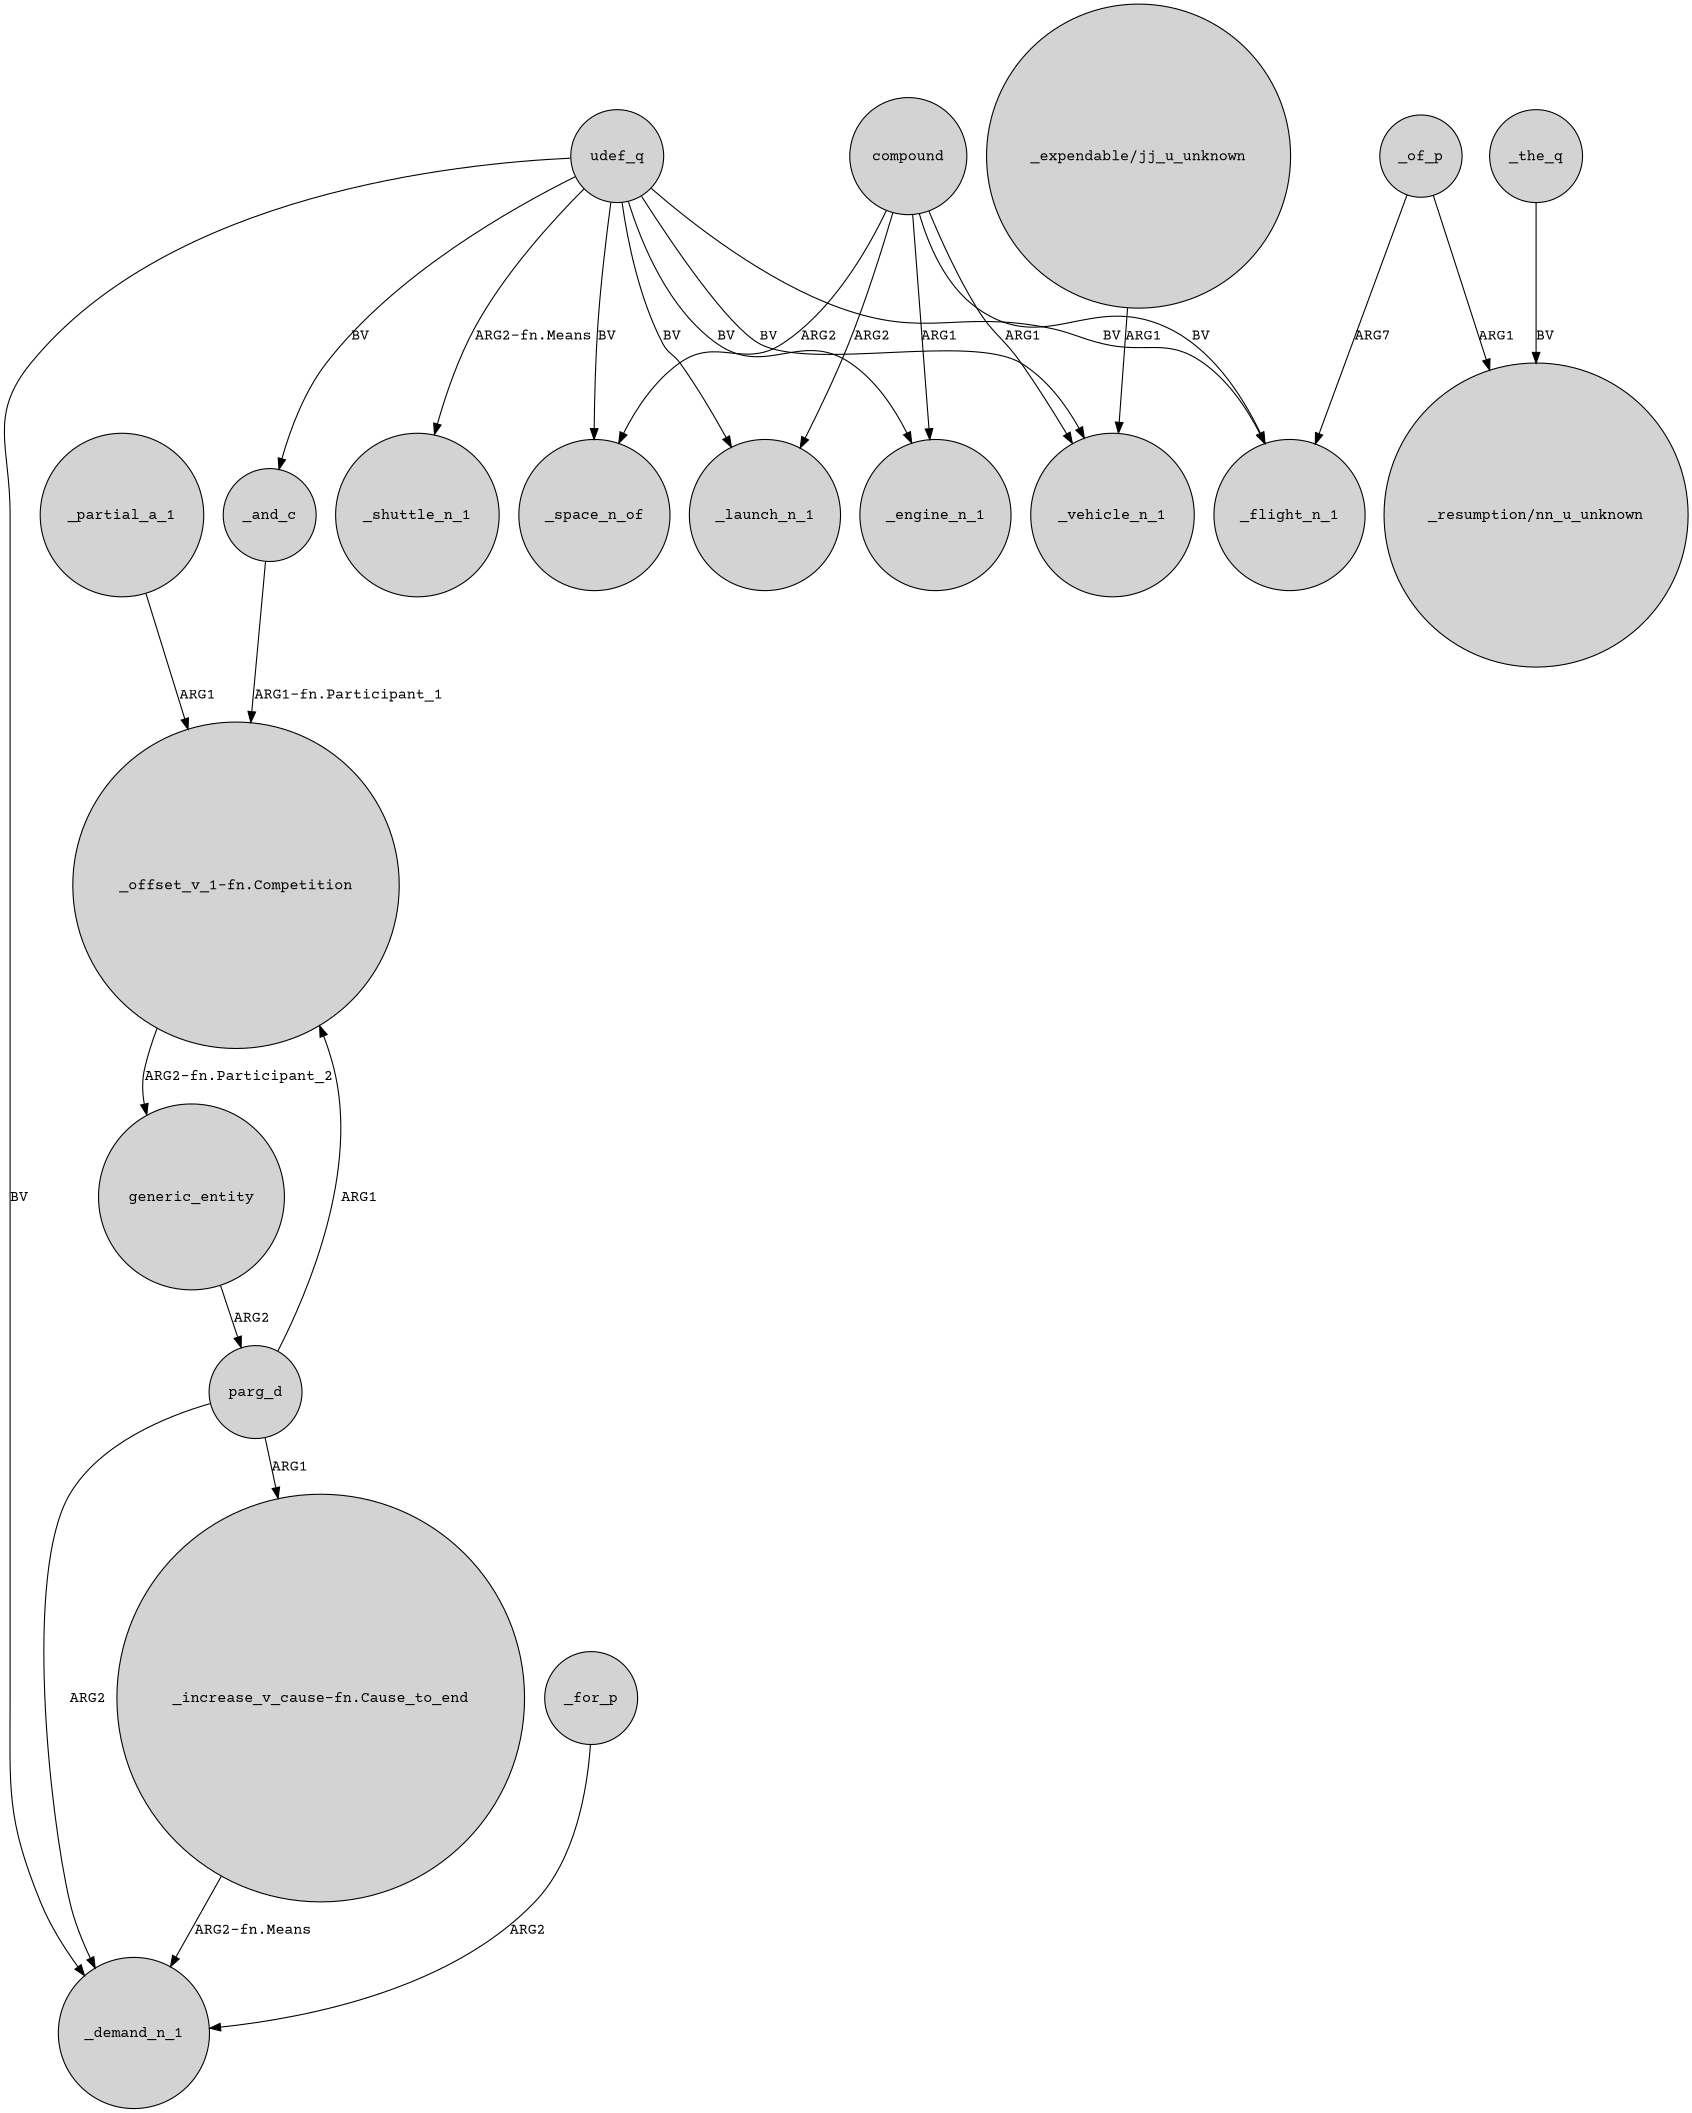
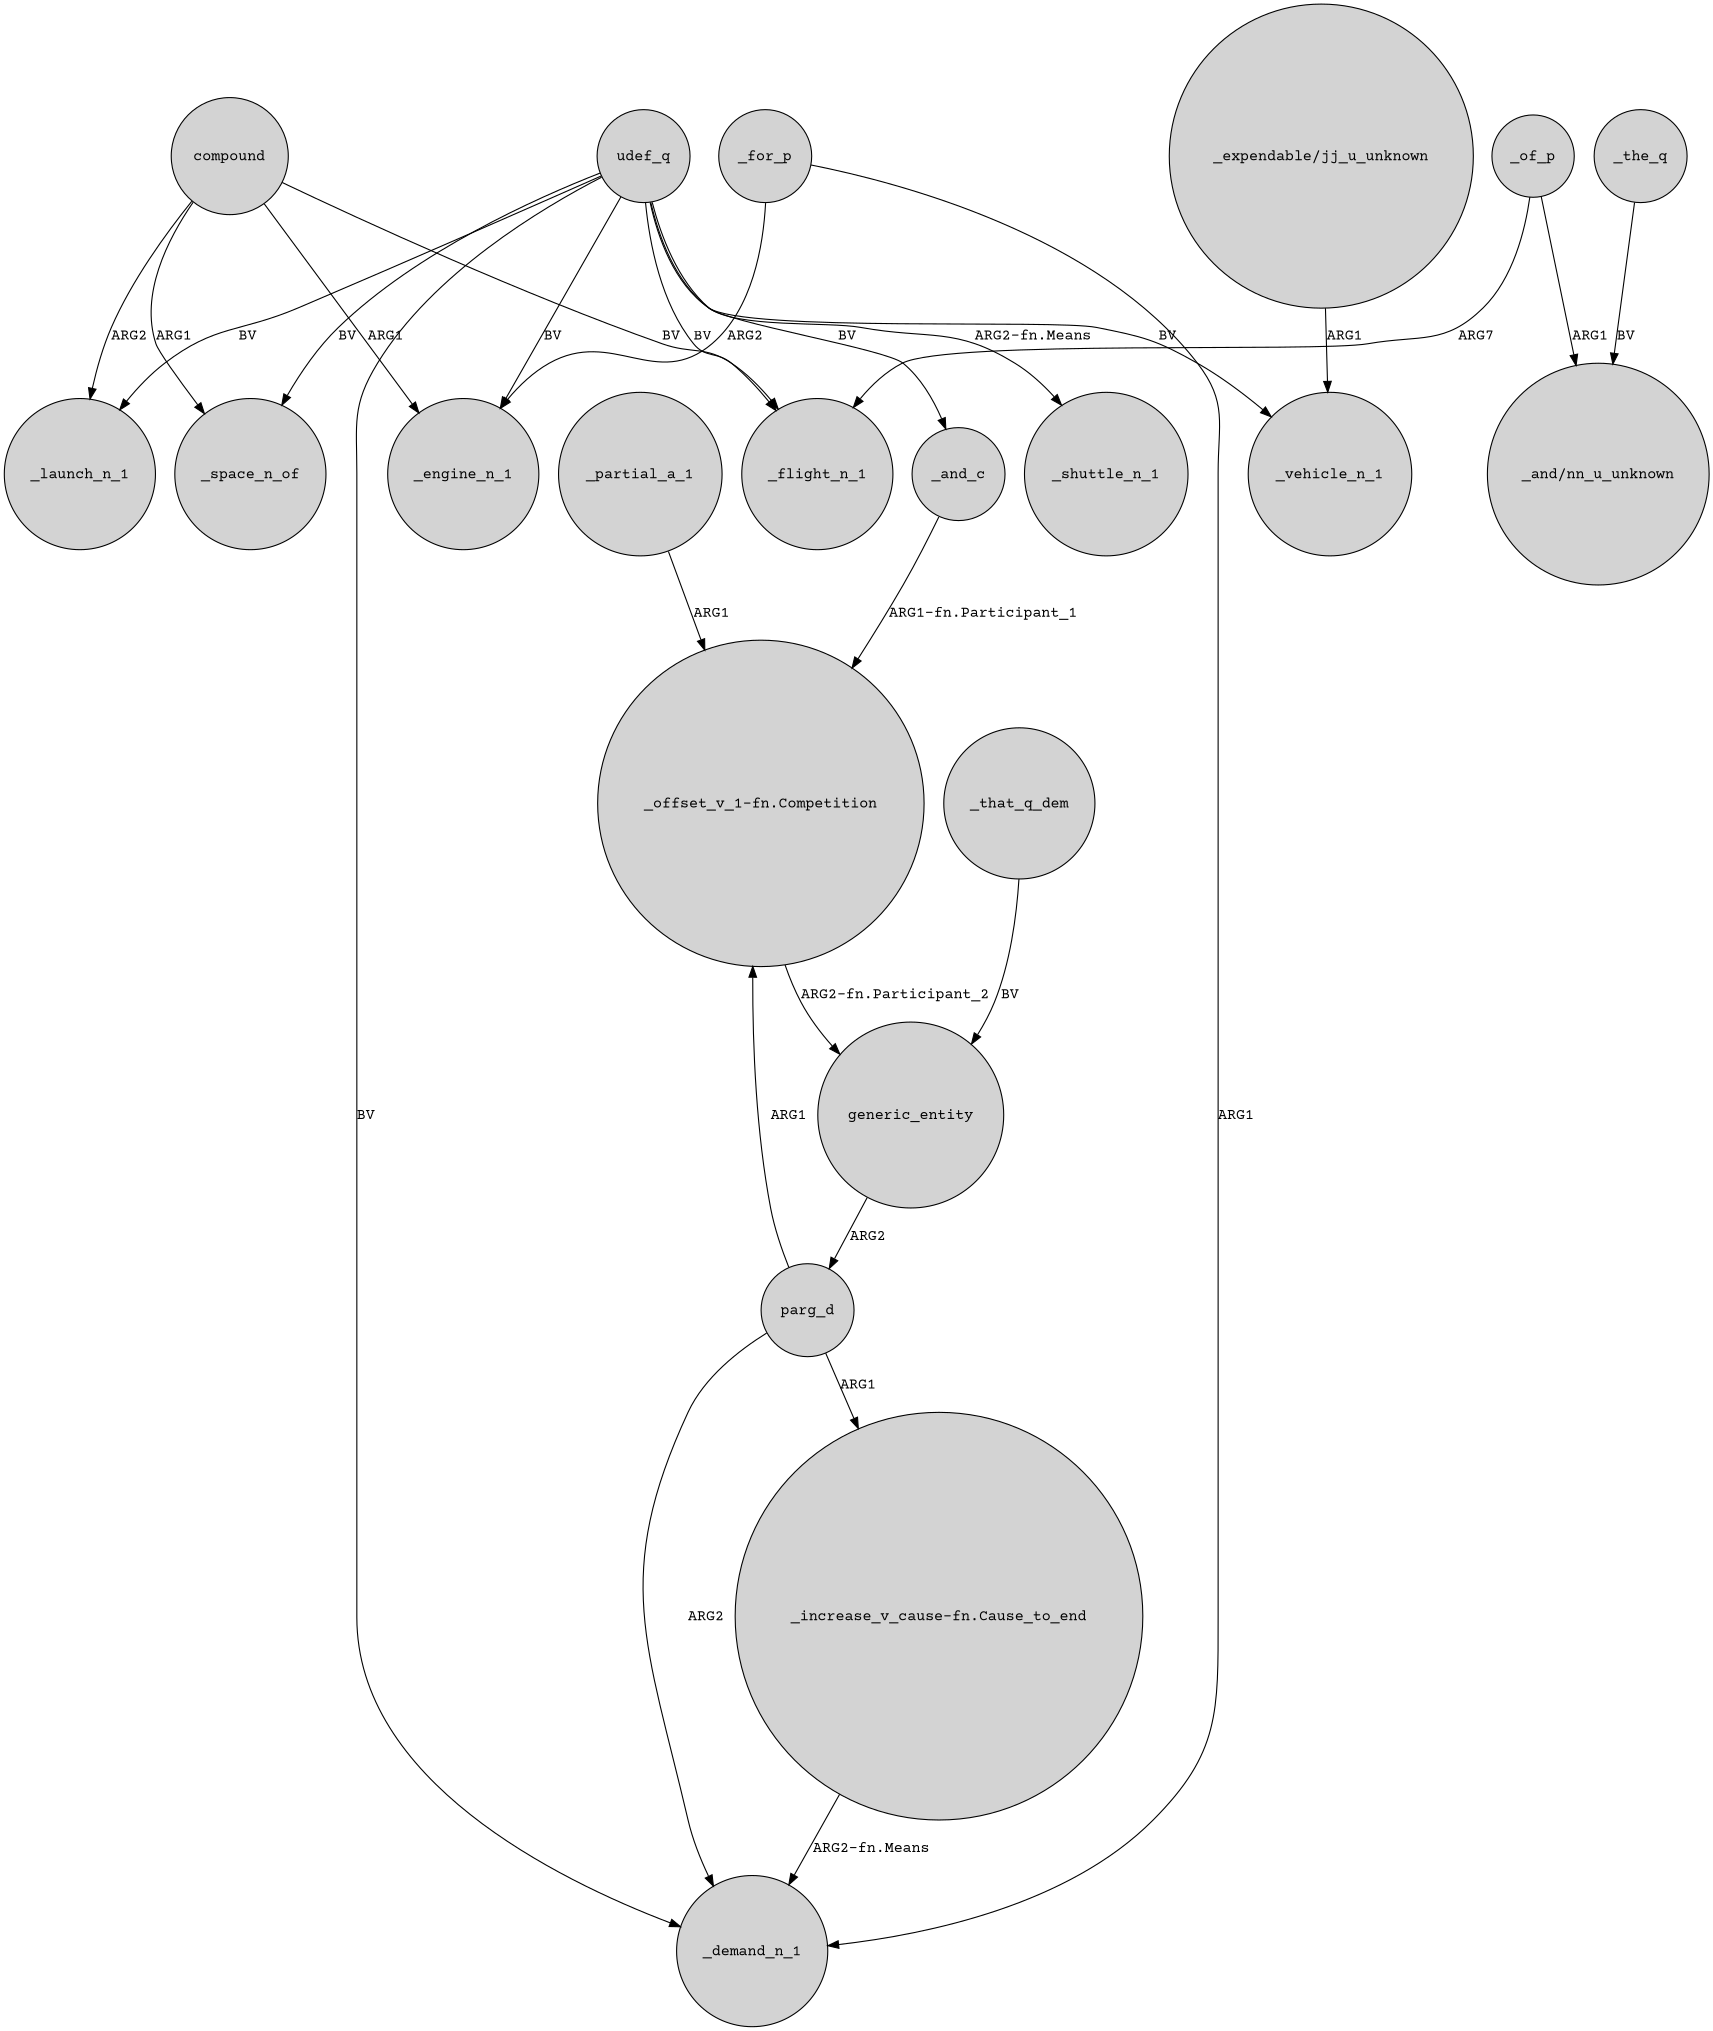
(995, 332) -> none
(819, 336) -> (174, 336)
none -> (681, 360)
(1536, 515) -> (1598, 474)
none -> (1019, 803)
(528, 1930) -> (1237, 1115)
